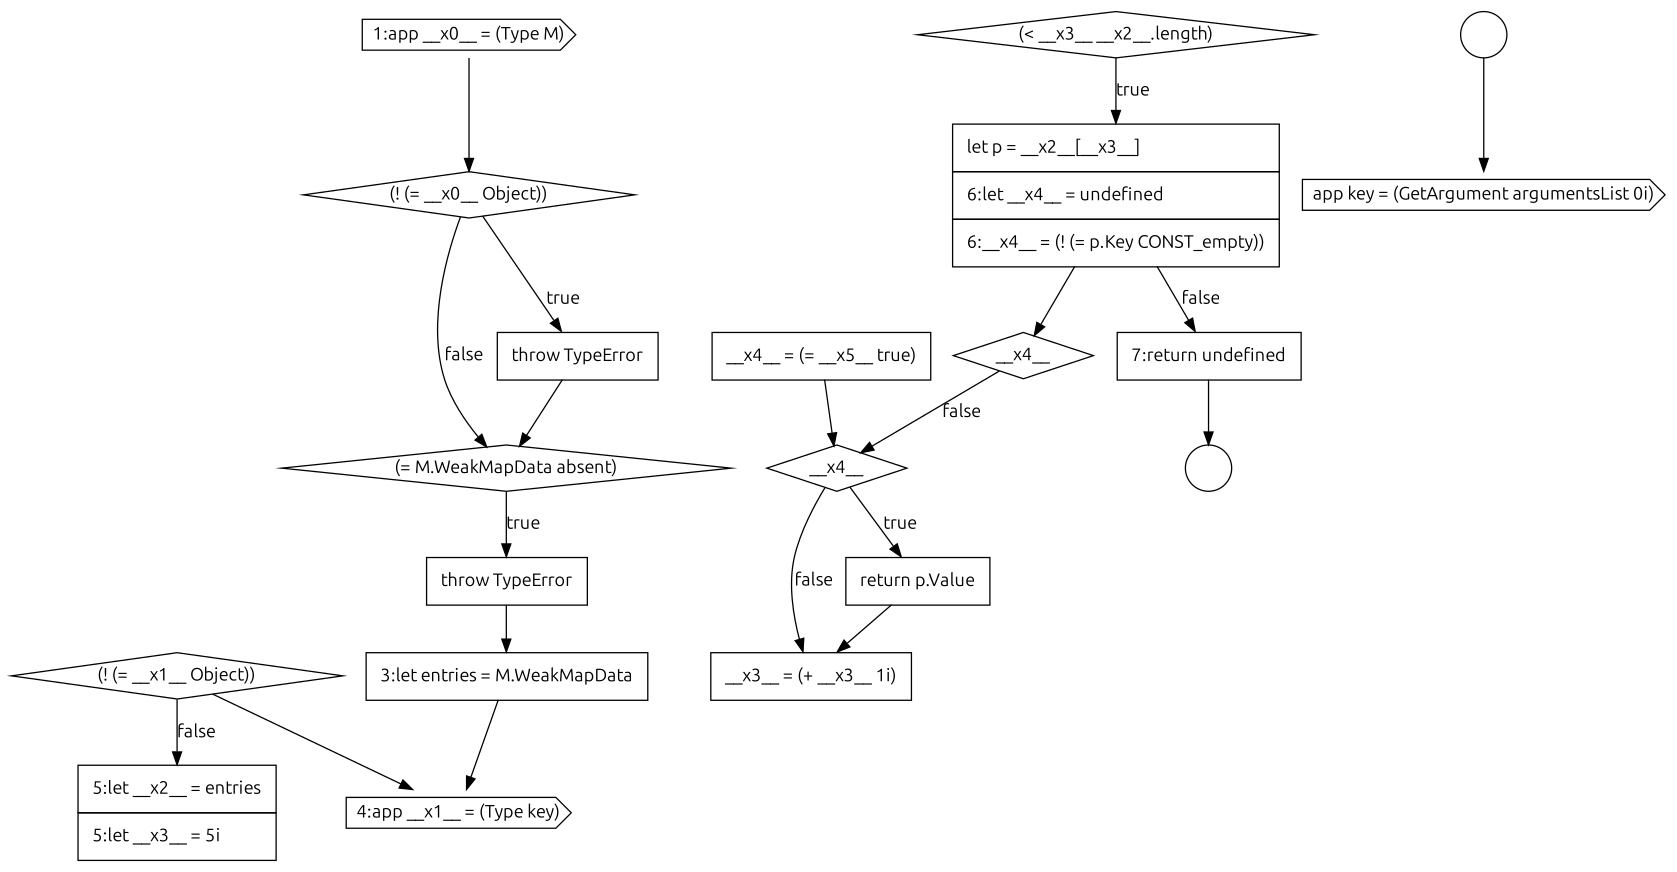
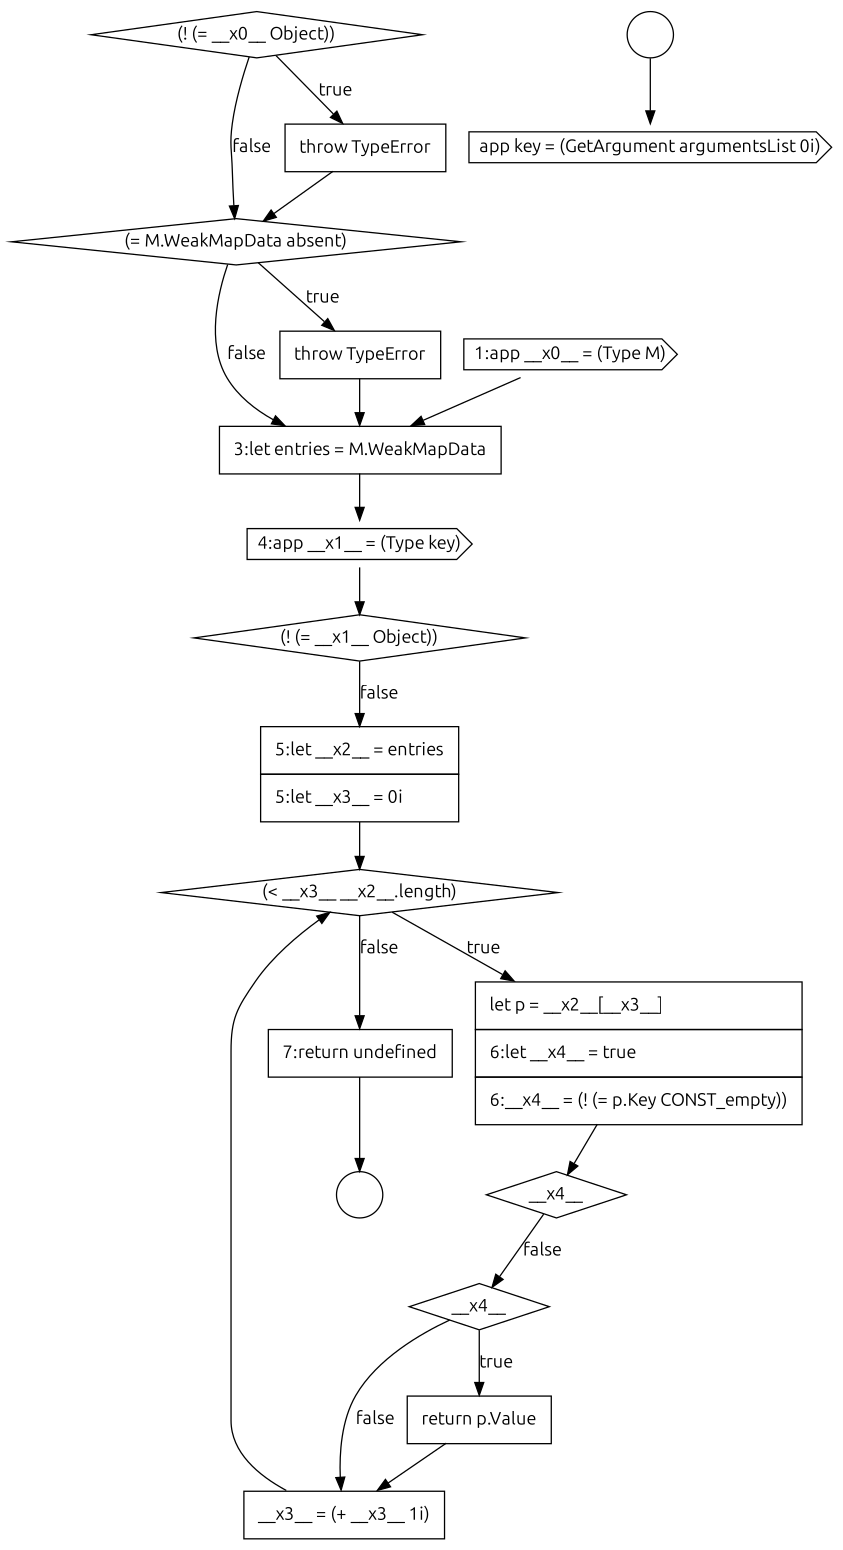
(469, 108) -> (472, 399)
(1066, 195) -> (563, 1053)
(1173, 293) -> (360, 966)
none -> (218, 353)
(821, 356) -> none
(307, 739) -> (360, 585)
(156, 836) -> (339, 797)
none -> (360, 839)
none -> (231, 1200)
